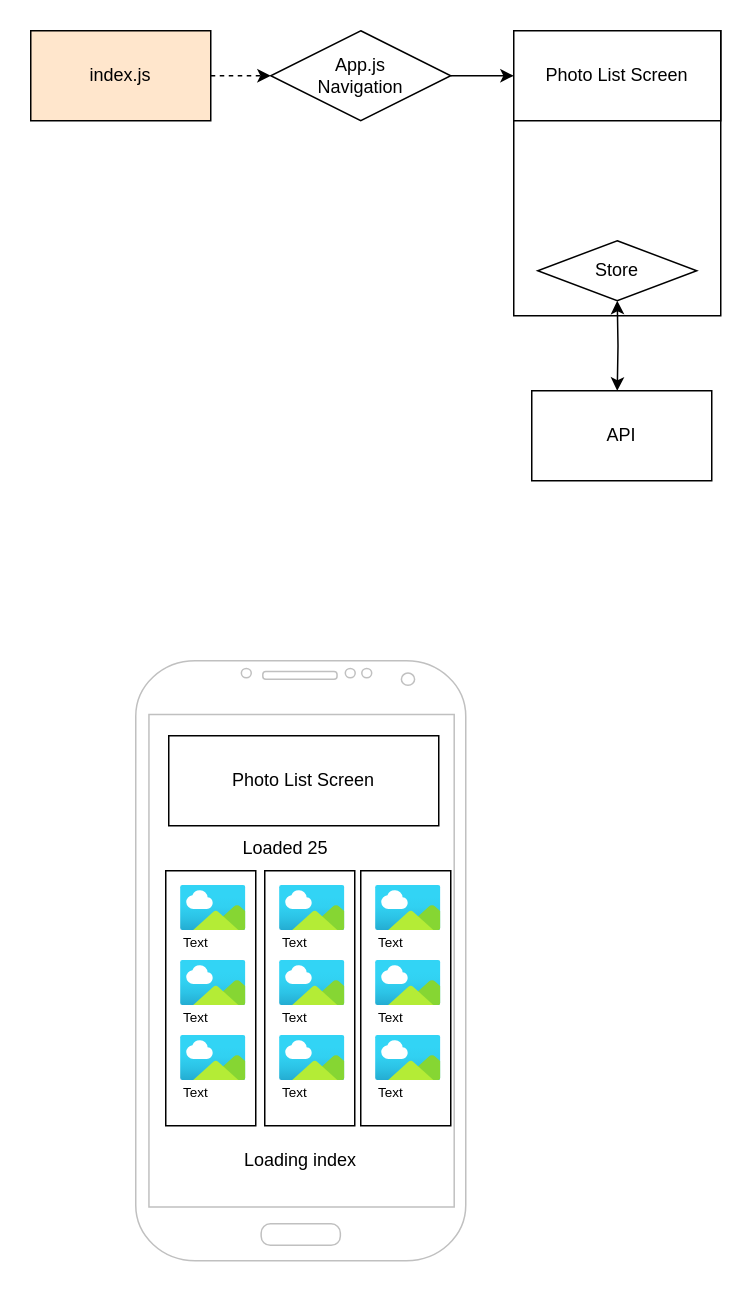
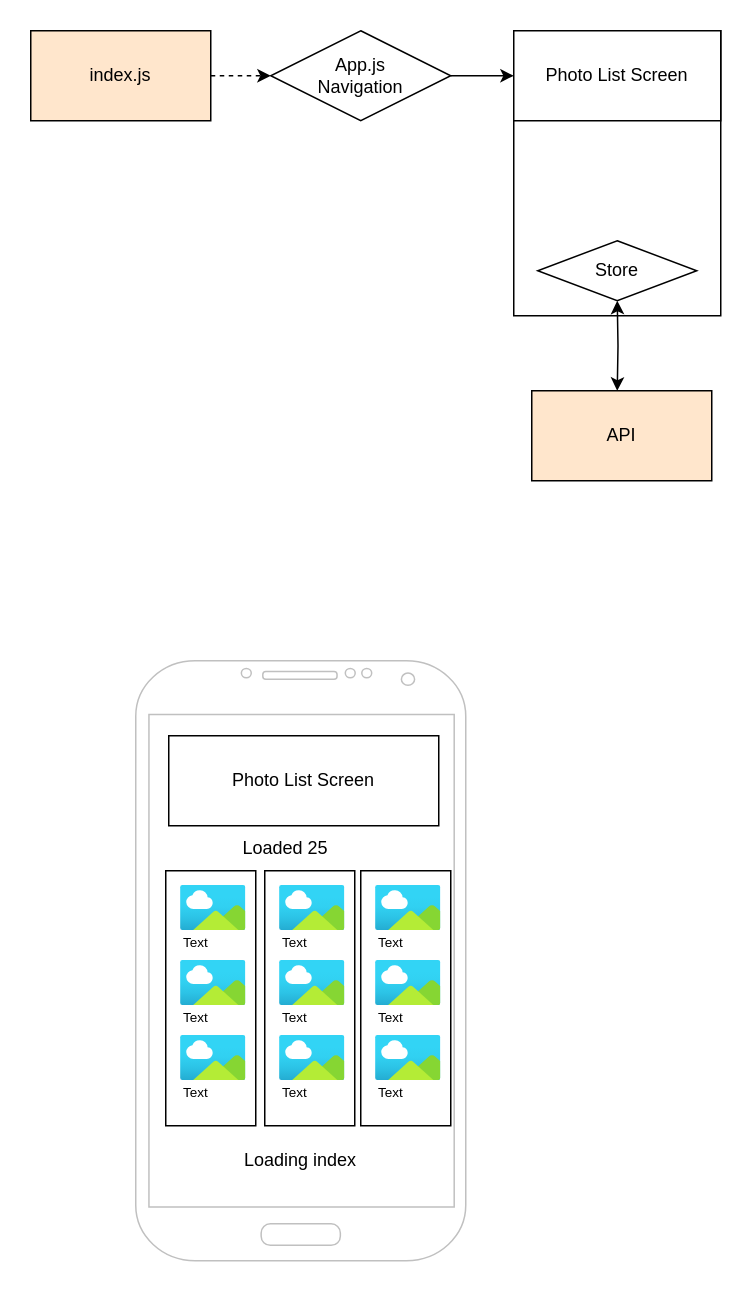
(622, 436) -> (622, 436)
